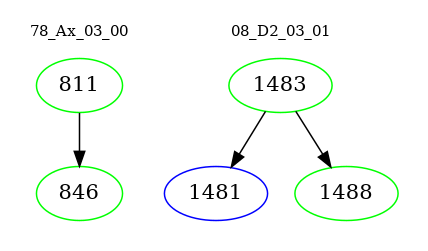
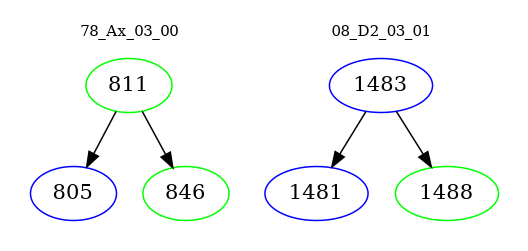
(280, 86) -> (381, 86)
none -> (74, 194)
